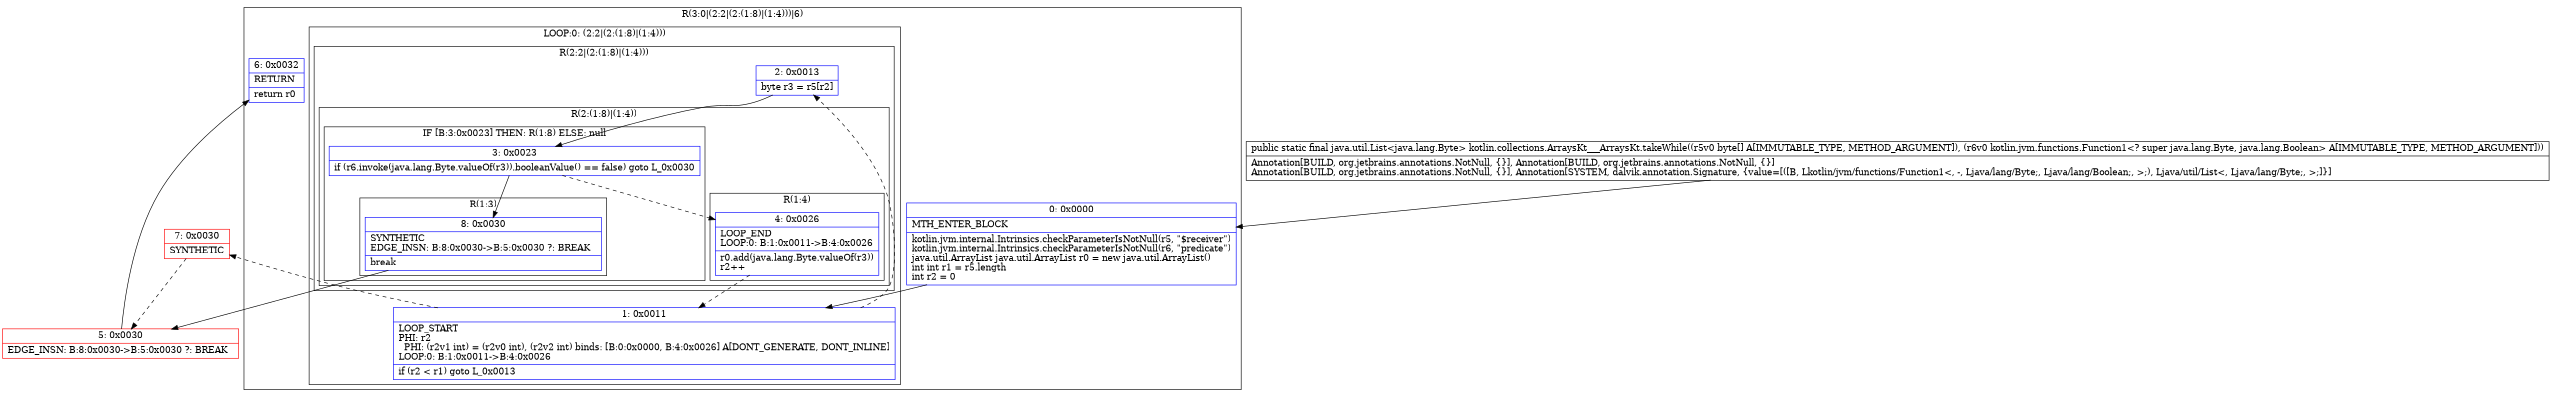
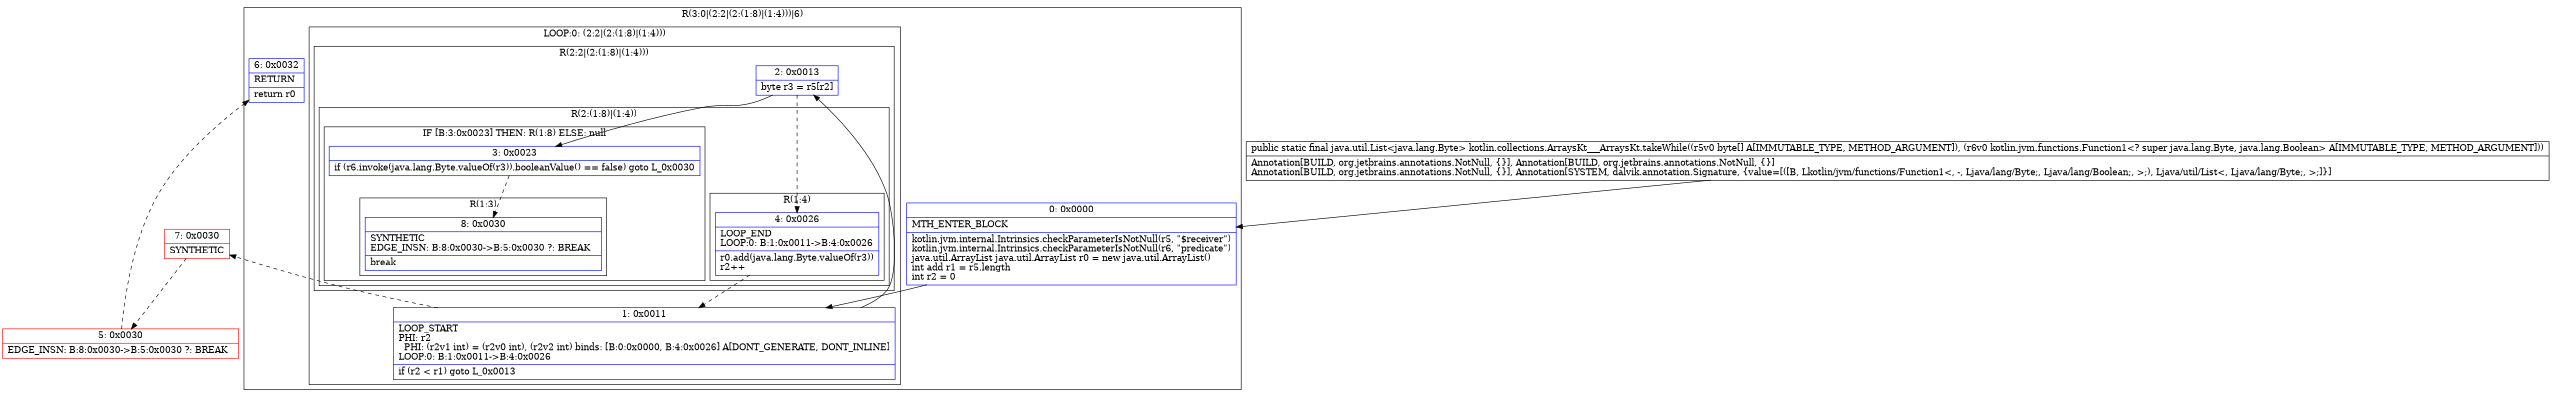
(885, 188) -> (885, 188)
(502, 194) -> (502, 194)
(636, 197) -> (797, 151)
(155, 201) -> (155, 201)
(959, 268) -> (961, 268)
(283, 299) -> none
